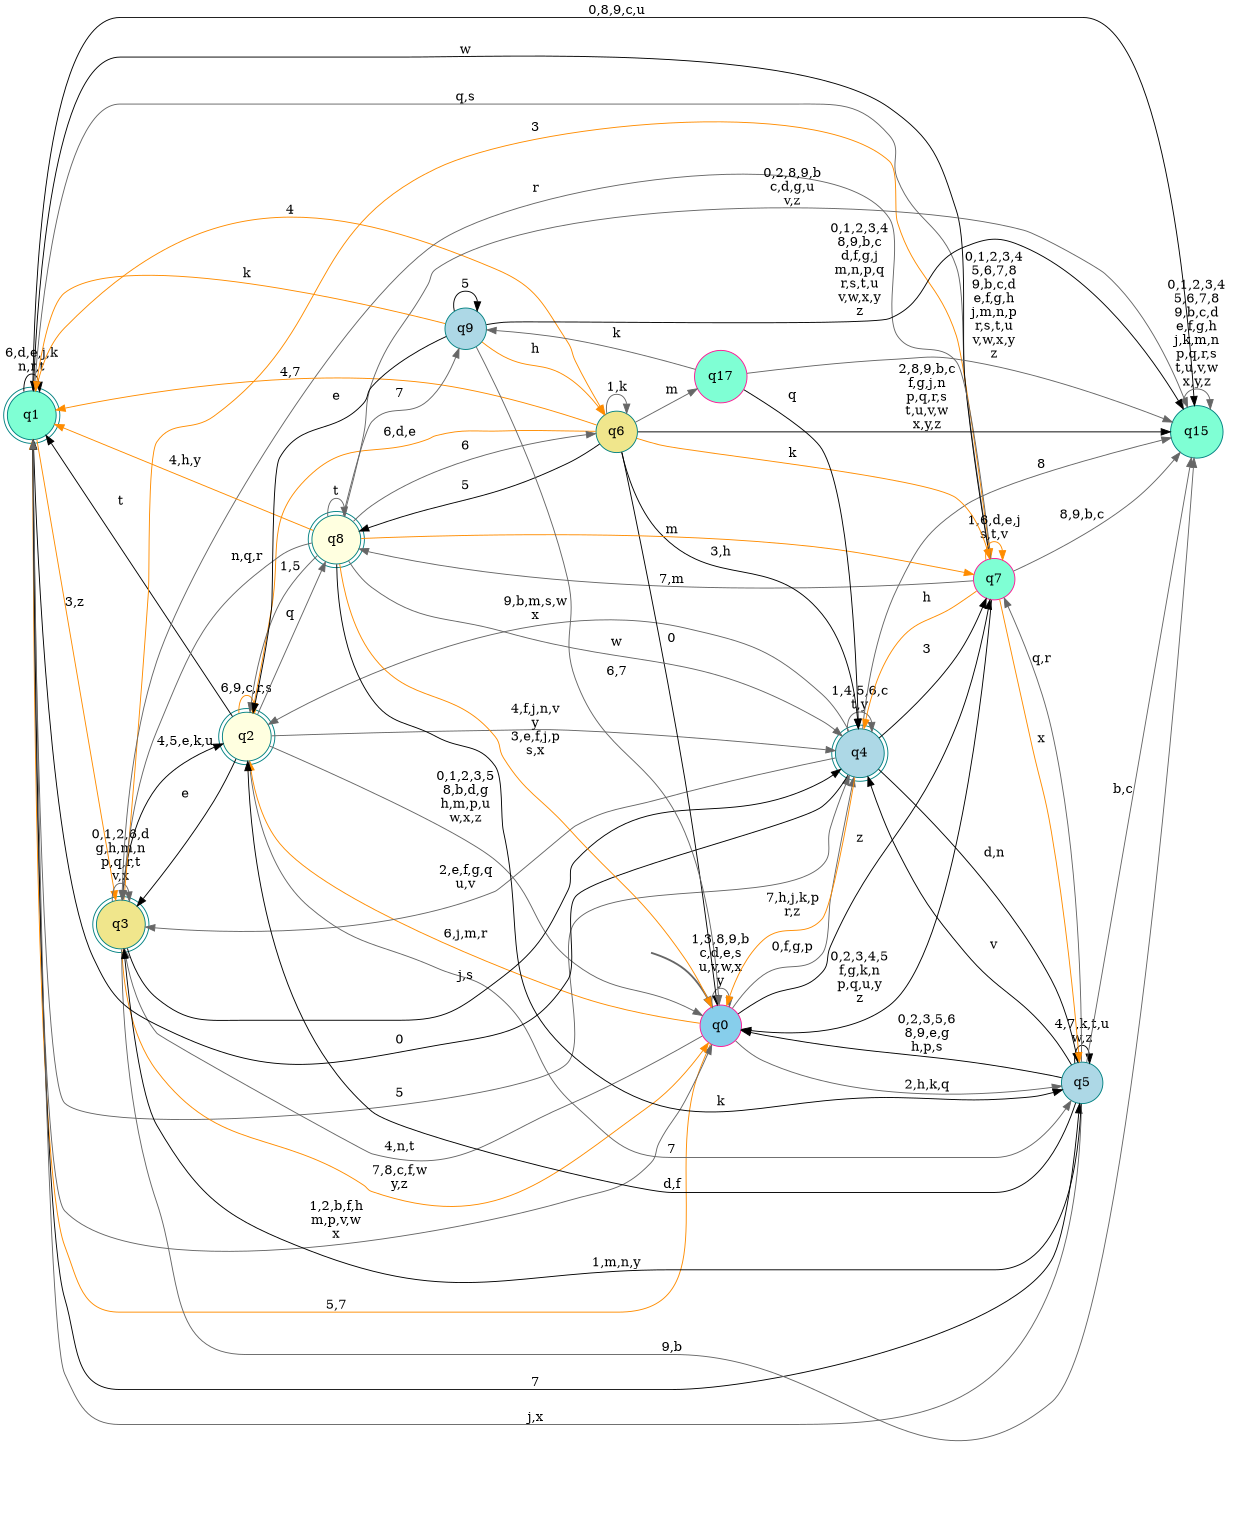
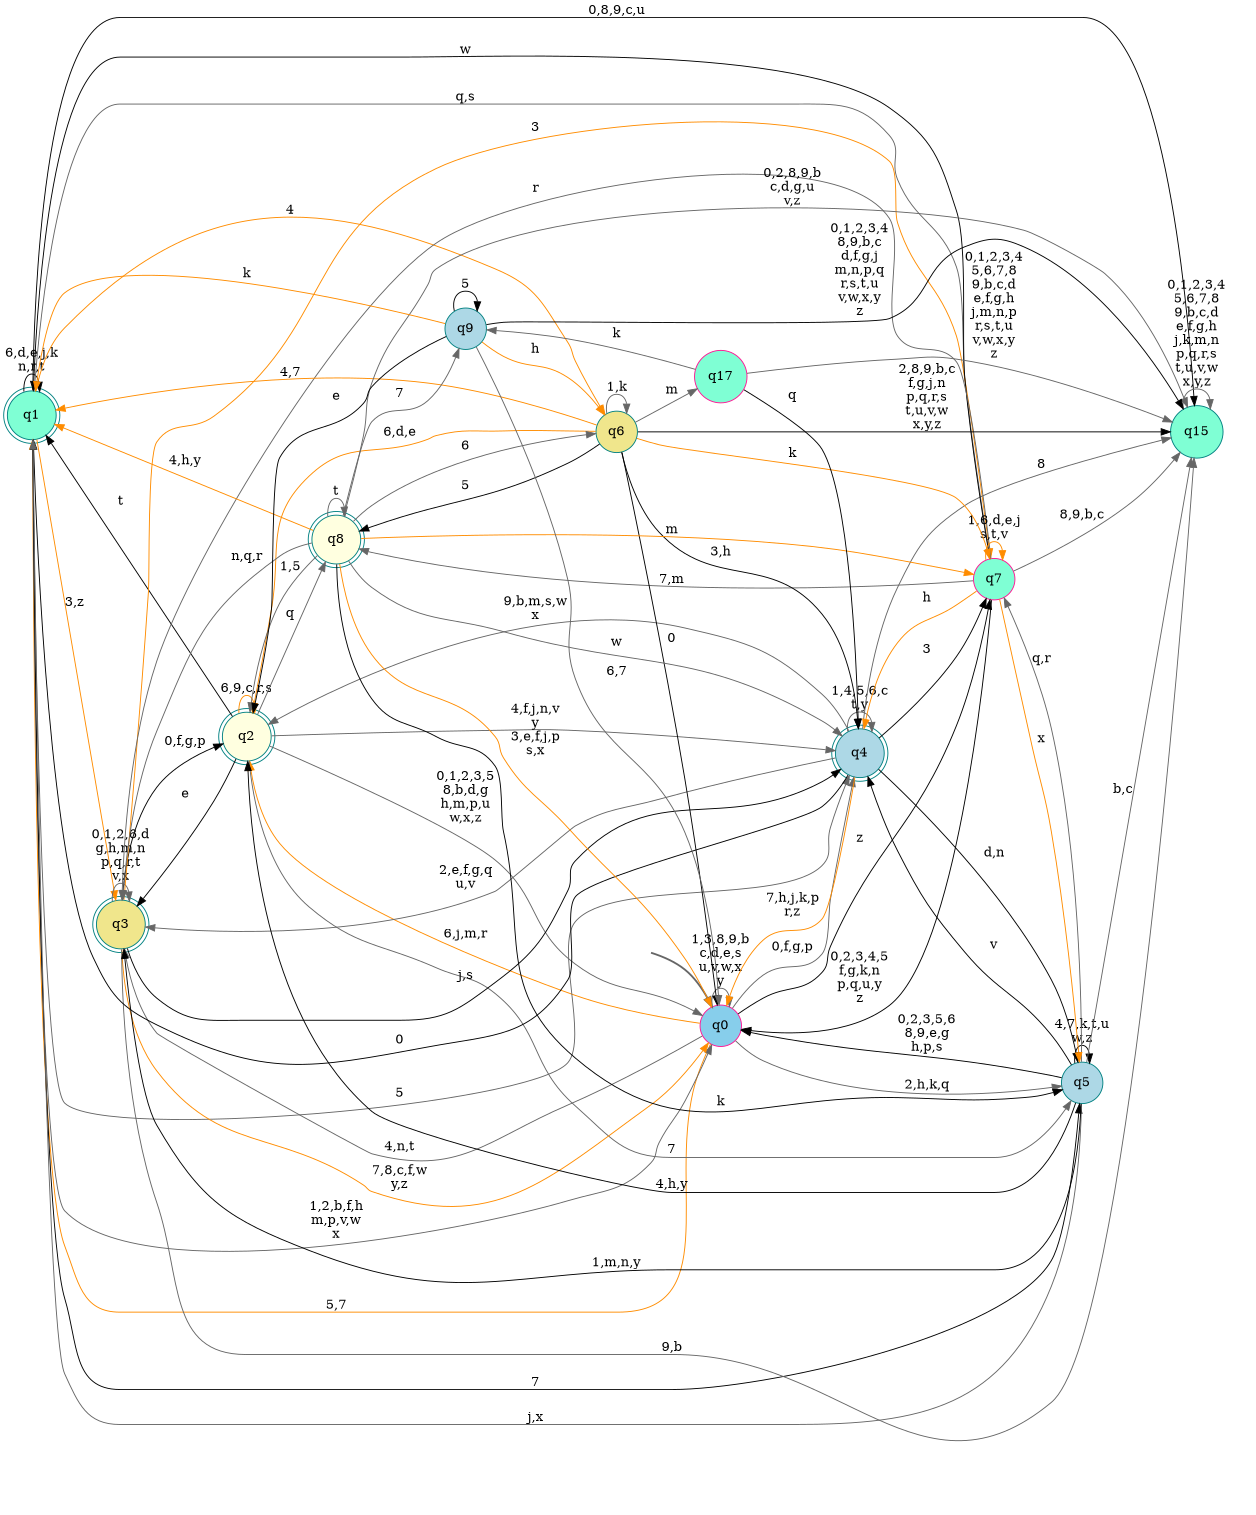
(185, 742) -> (185, 742)
(672, 1185) -> (672, 1185)
